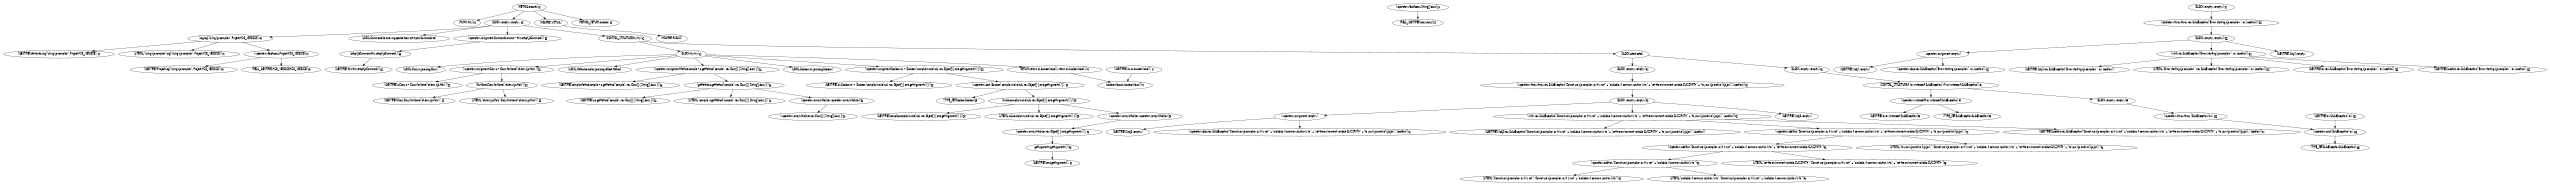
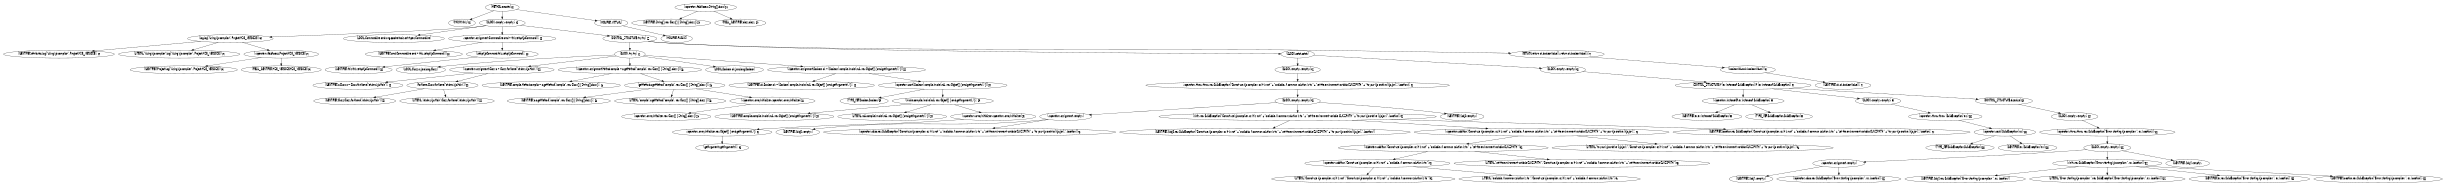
(595, 23) -> none
none -> (671, 23)
(643, 38) -> (648, 38)
(400, 54) -> (527, 54)
none -> (414, 54)
(863, 60) -> (1078, 50)
(595, 70) -> none
(1130, 77) -> (1794, 77)
none -> (2004, 101)
(2335, 123) -> (2015, 139)
(1052, 163) -> none
